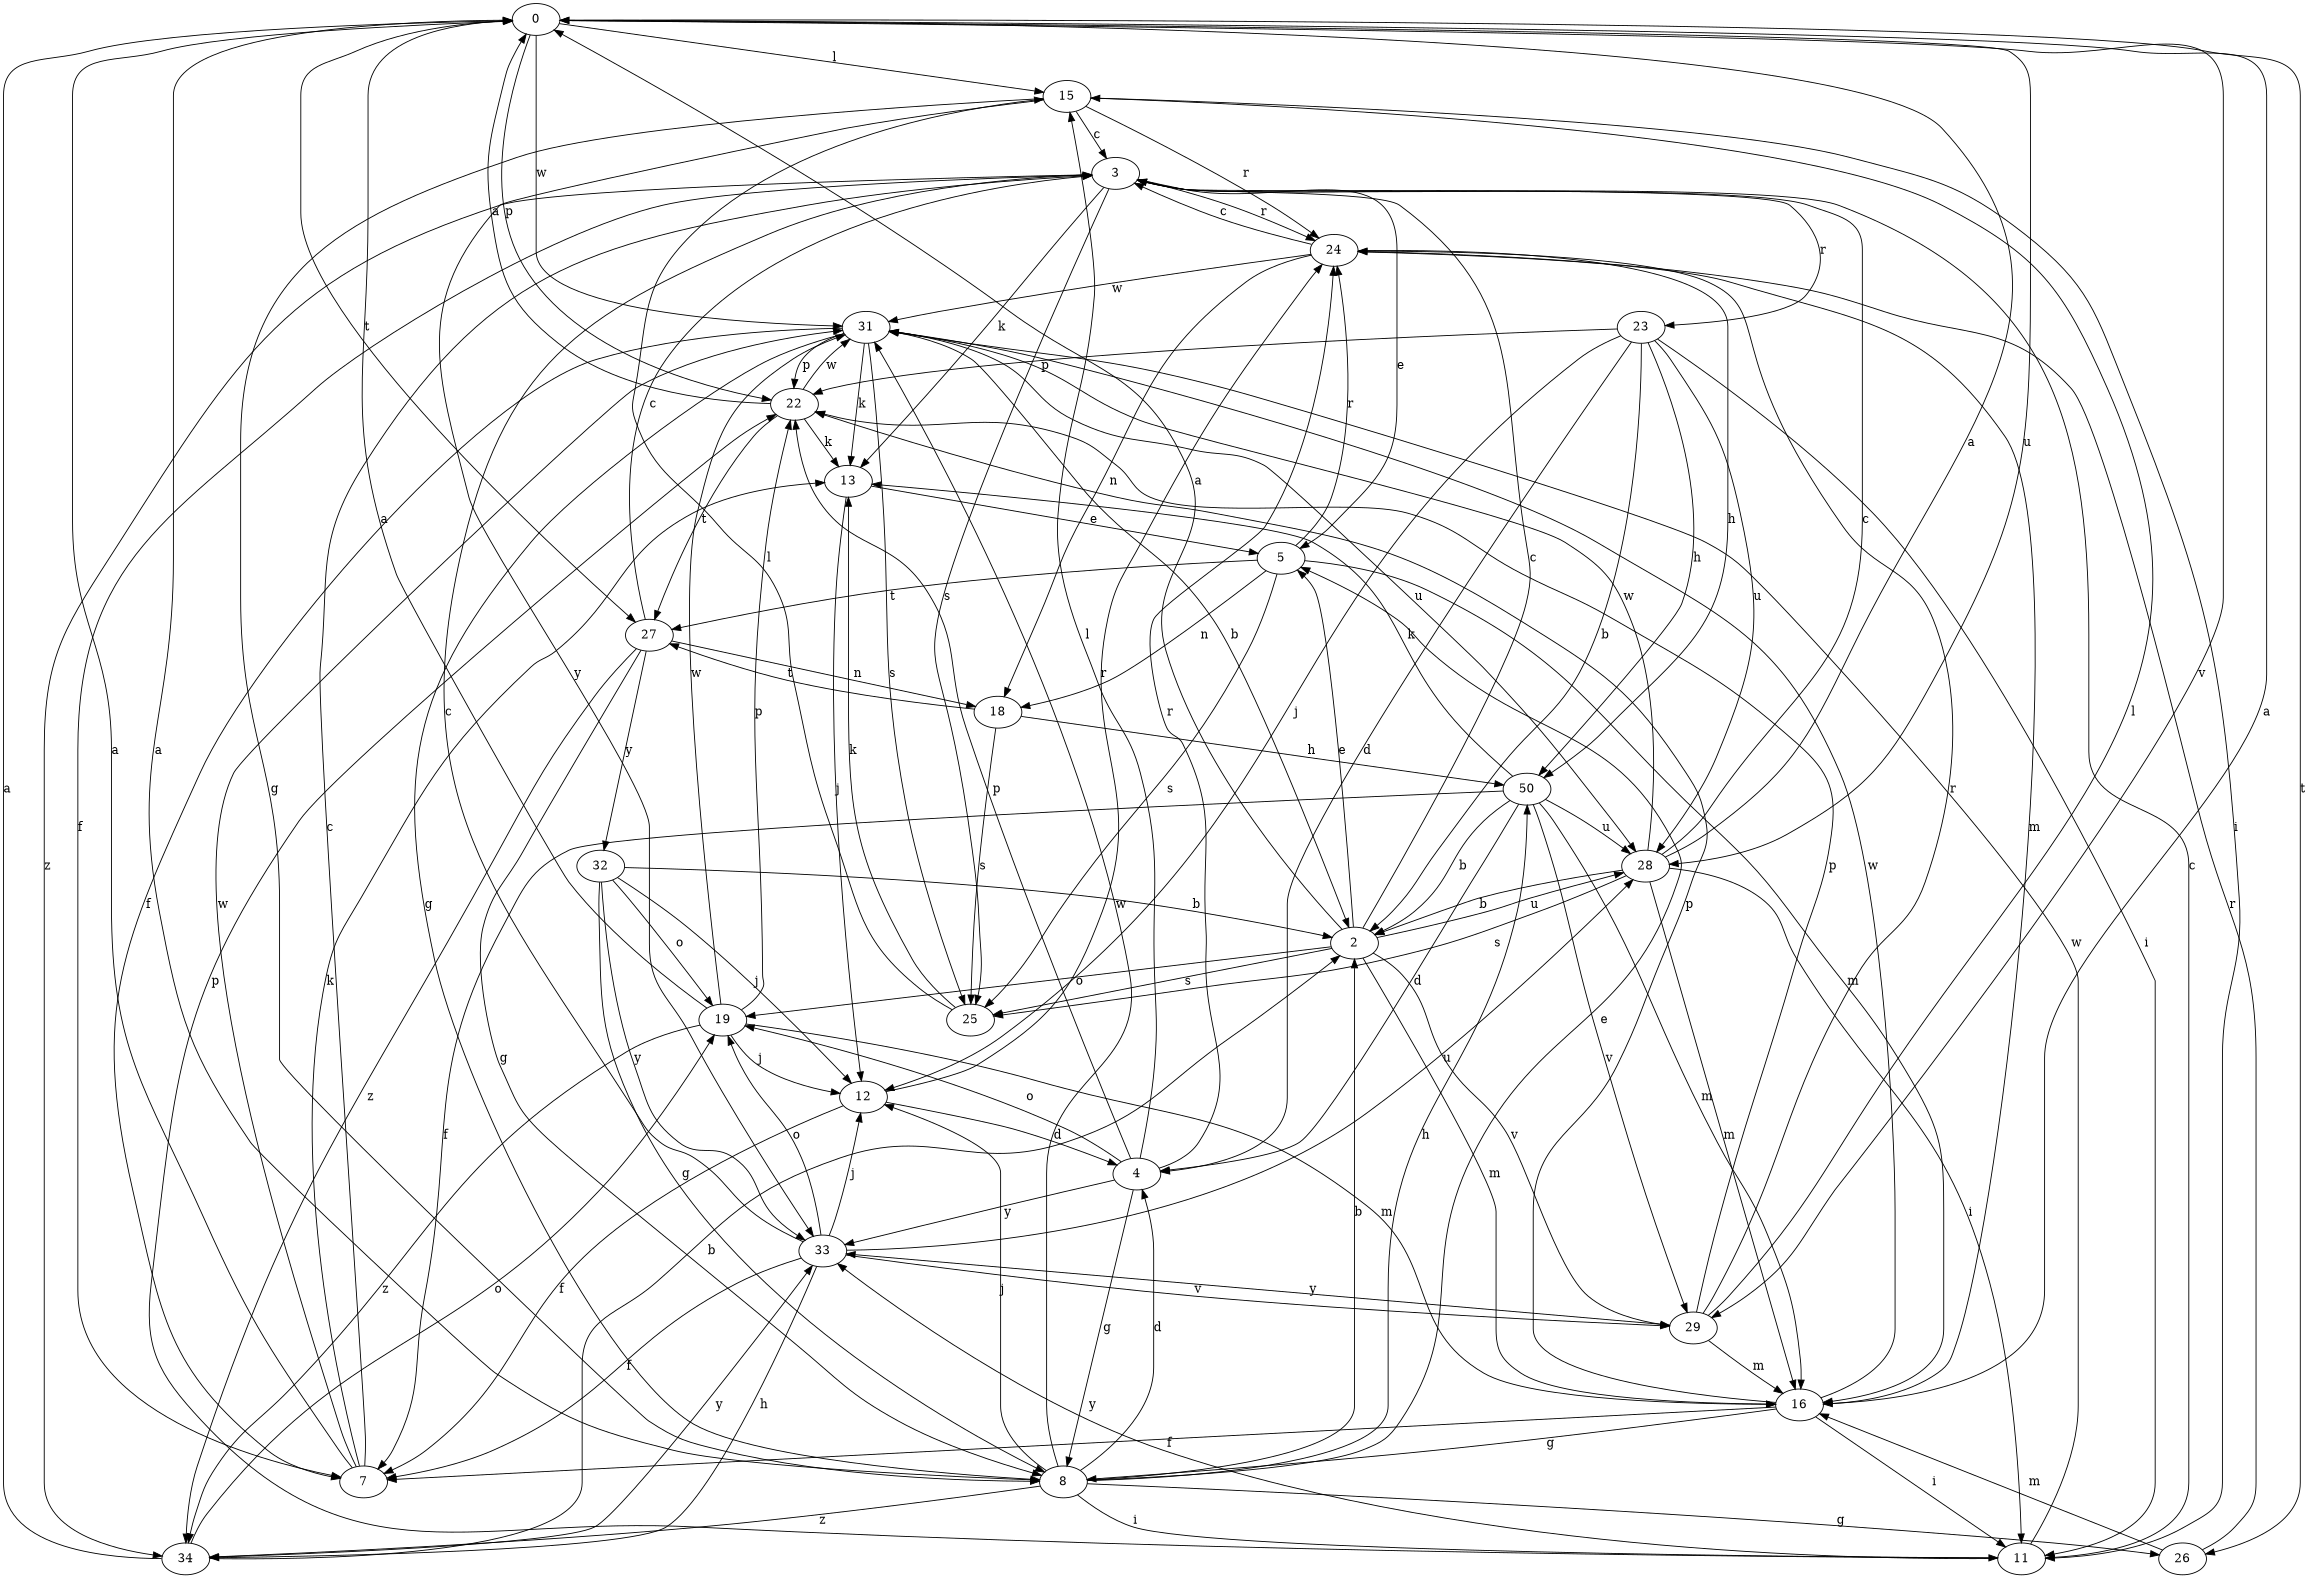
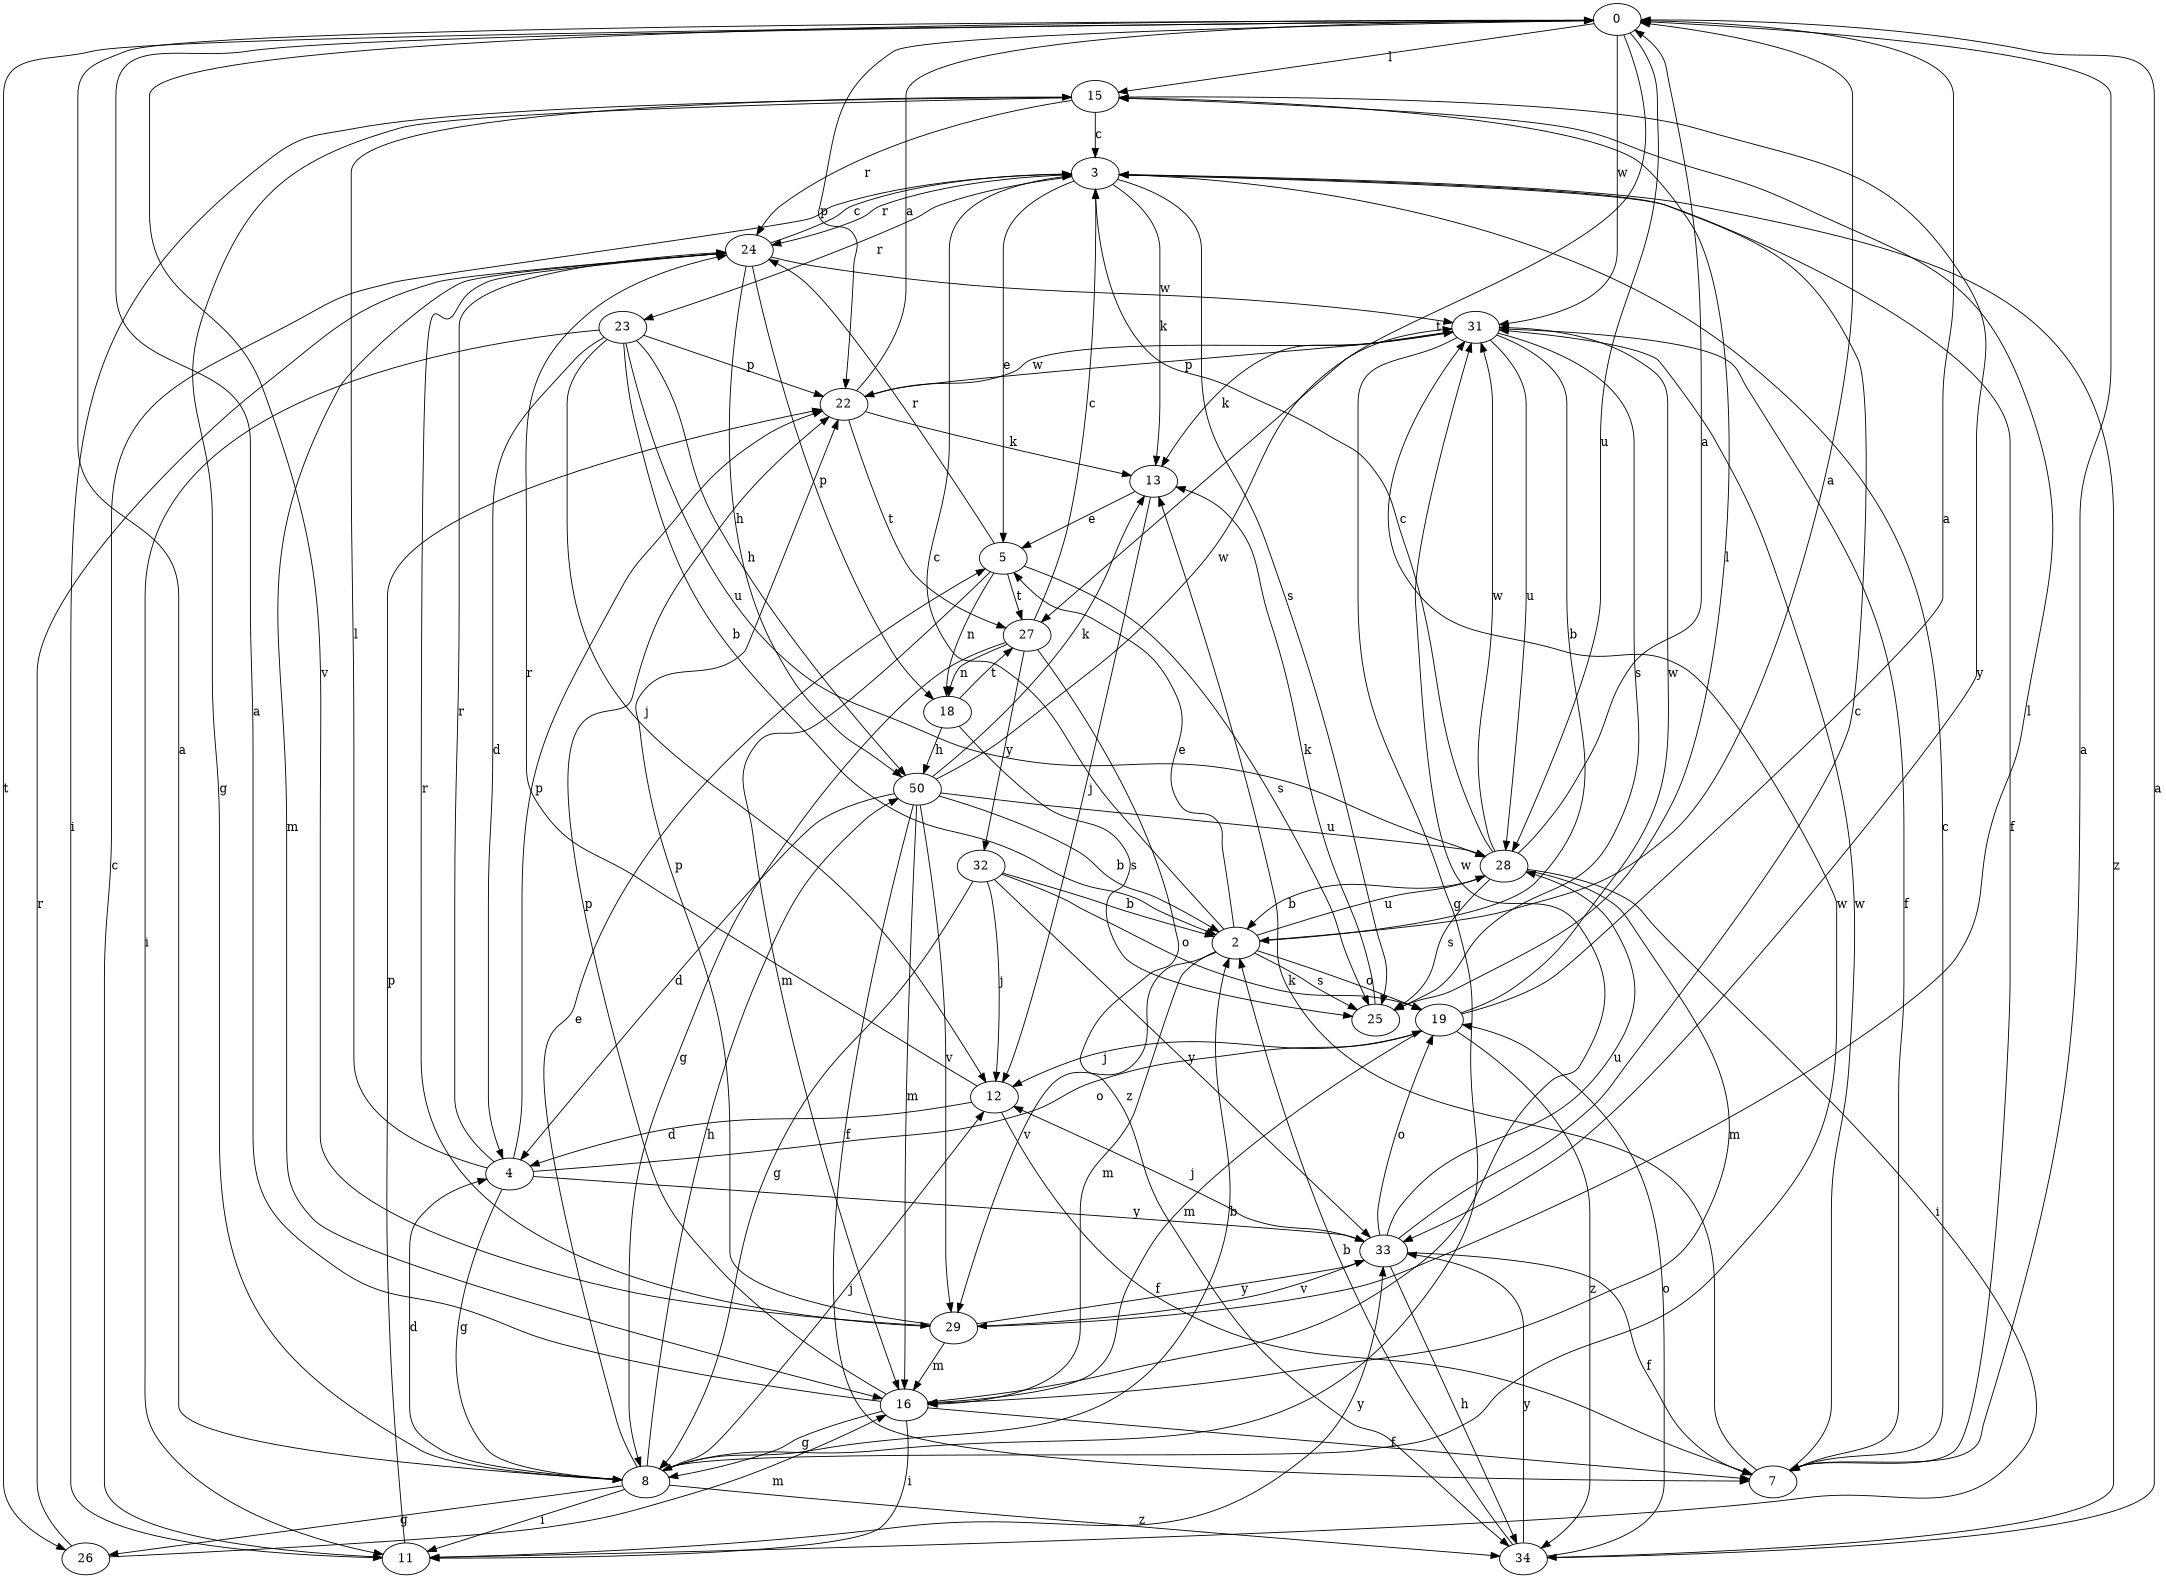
(1114, 481) -> (824, 481)
(1821, 649) -> (1205, 559)
(755, 723) -> none
